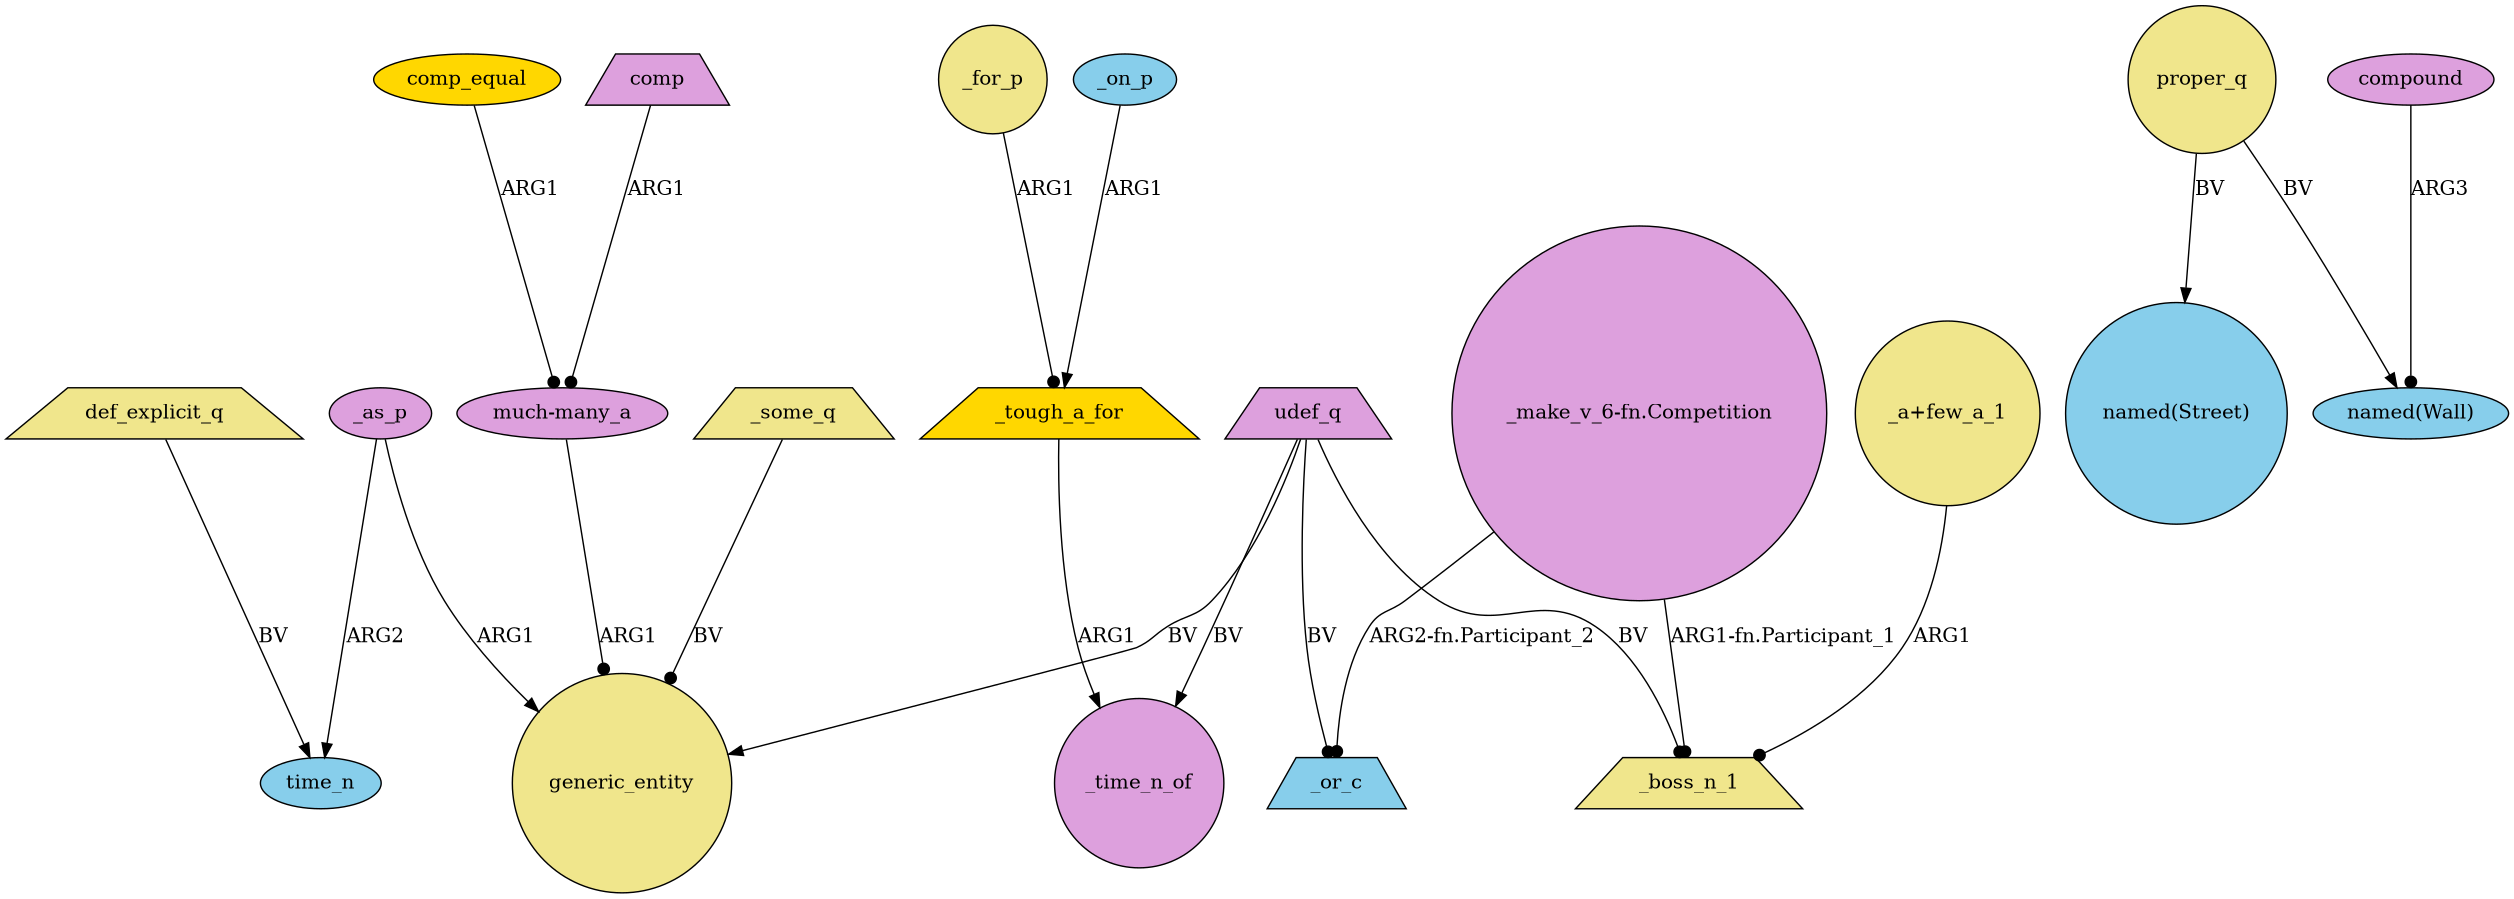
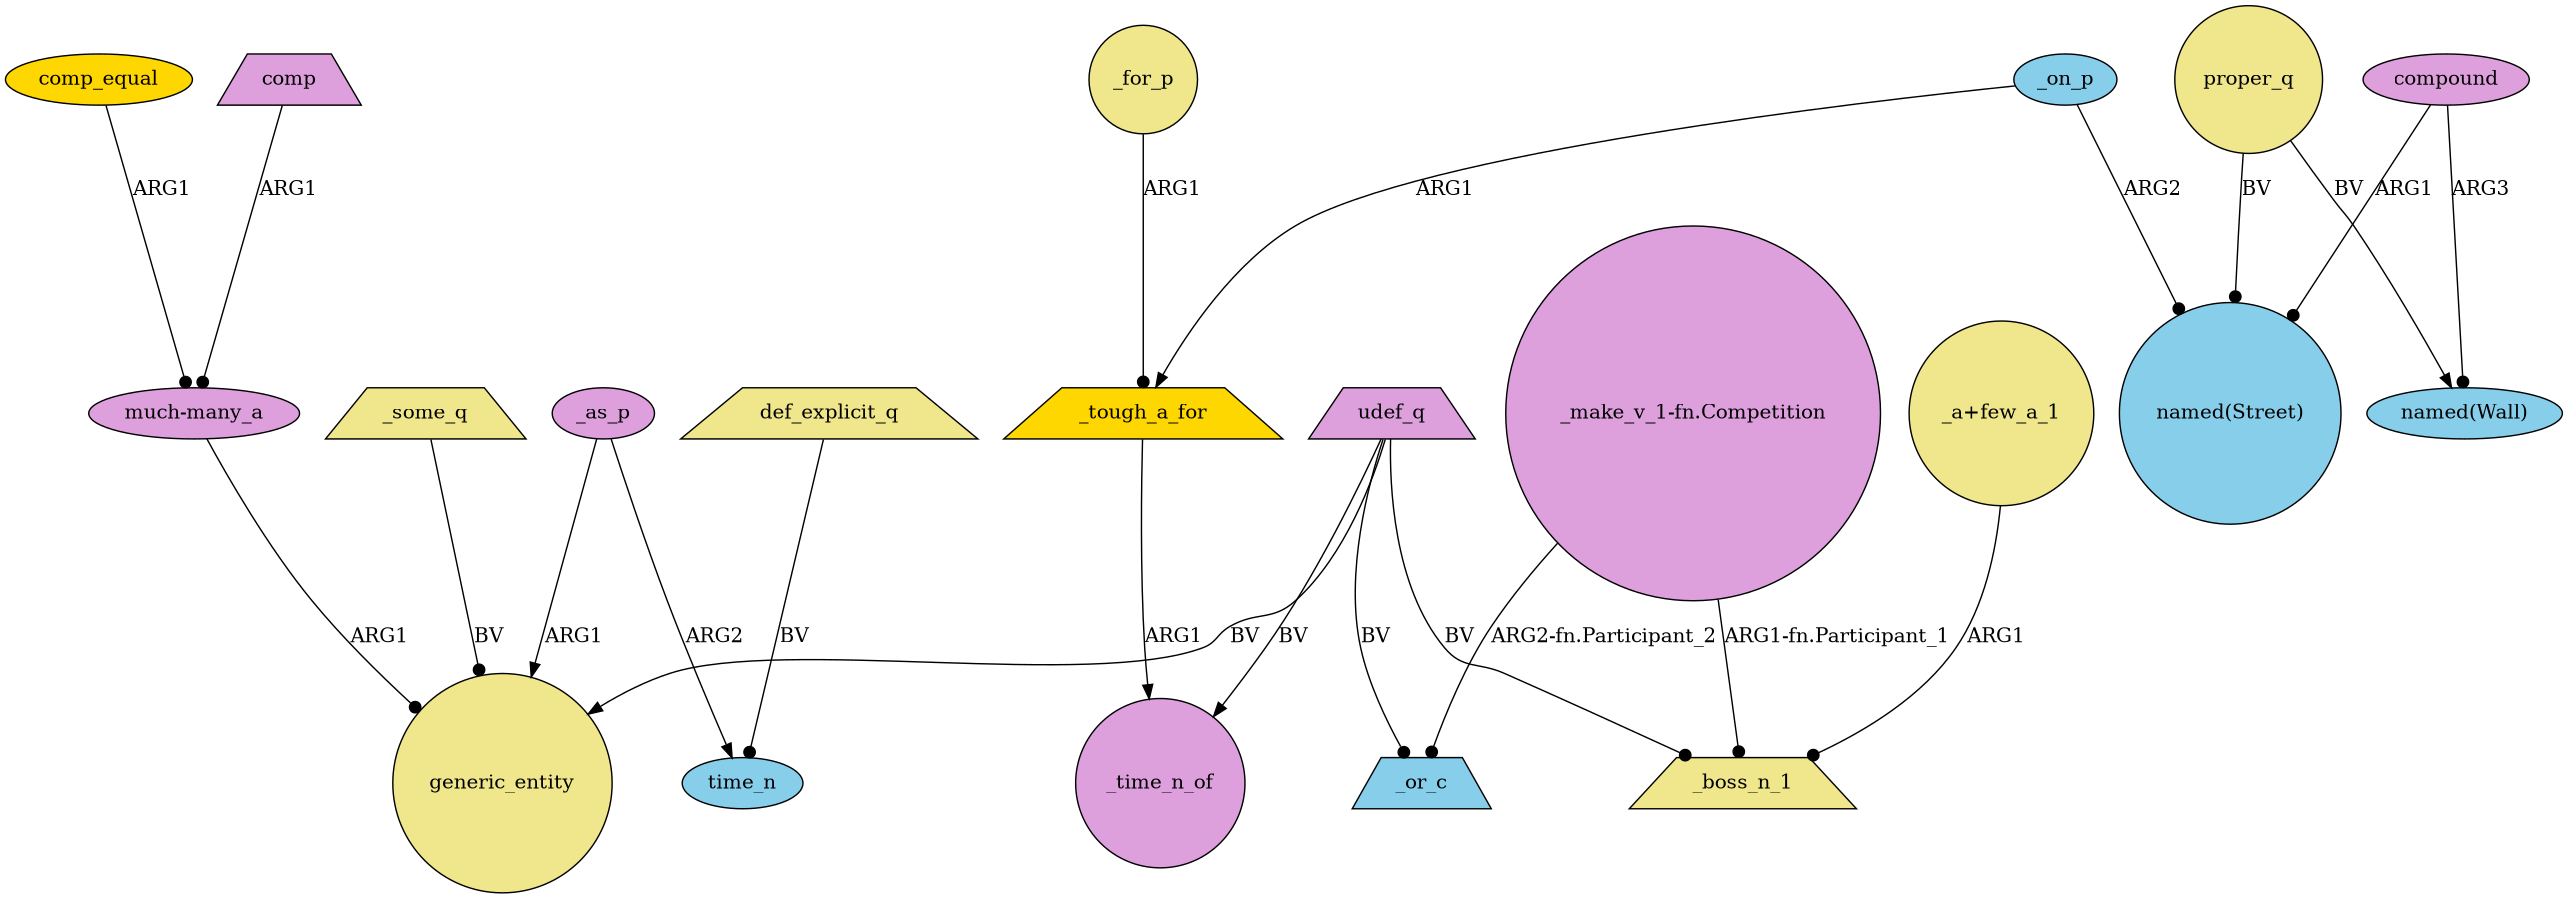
none -> (2127, 204)
none -> (2363, 208)
(2191, 221) -> (2239, 222)
(1639, 413) -> (1693, 413)
(235, 592) -> (787, 593)
